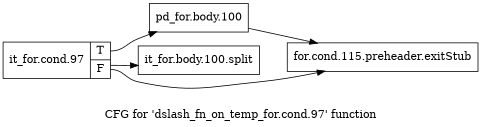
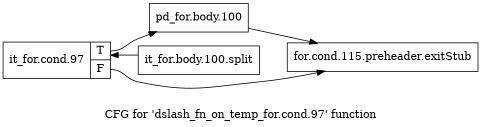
(120, 65) -> (128, 55)
